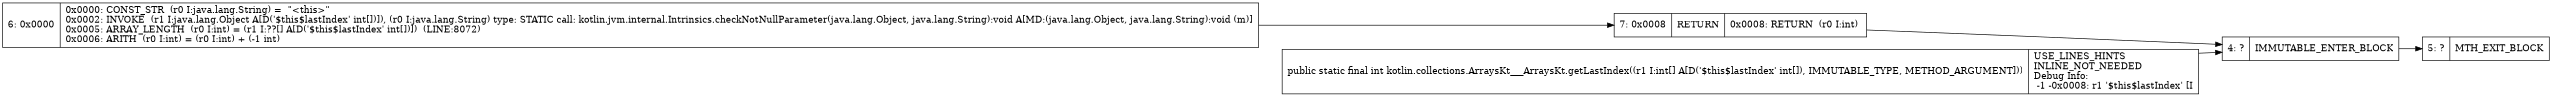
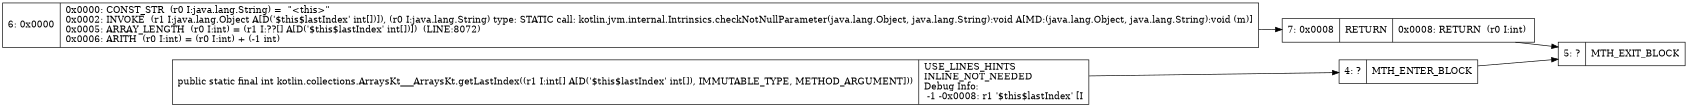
(2041, 37) -> (1533, 44)
(2324, 48) -> (1422, 71)
